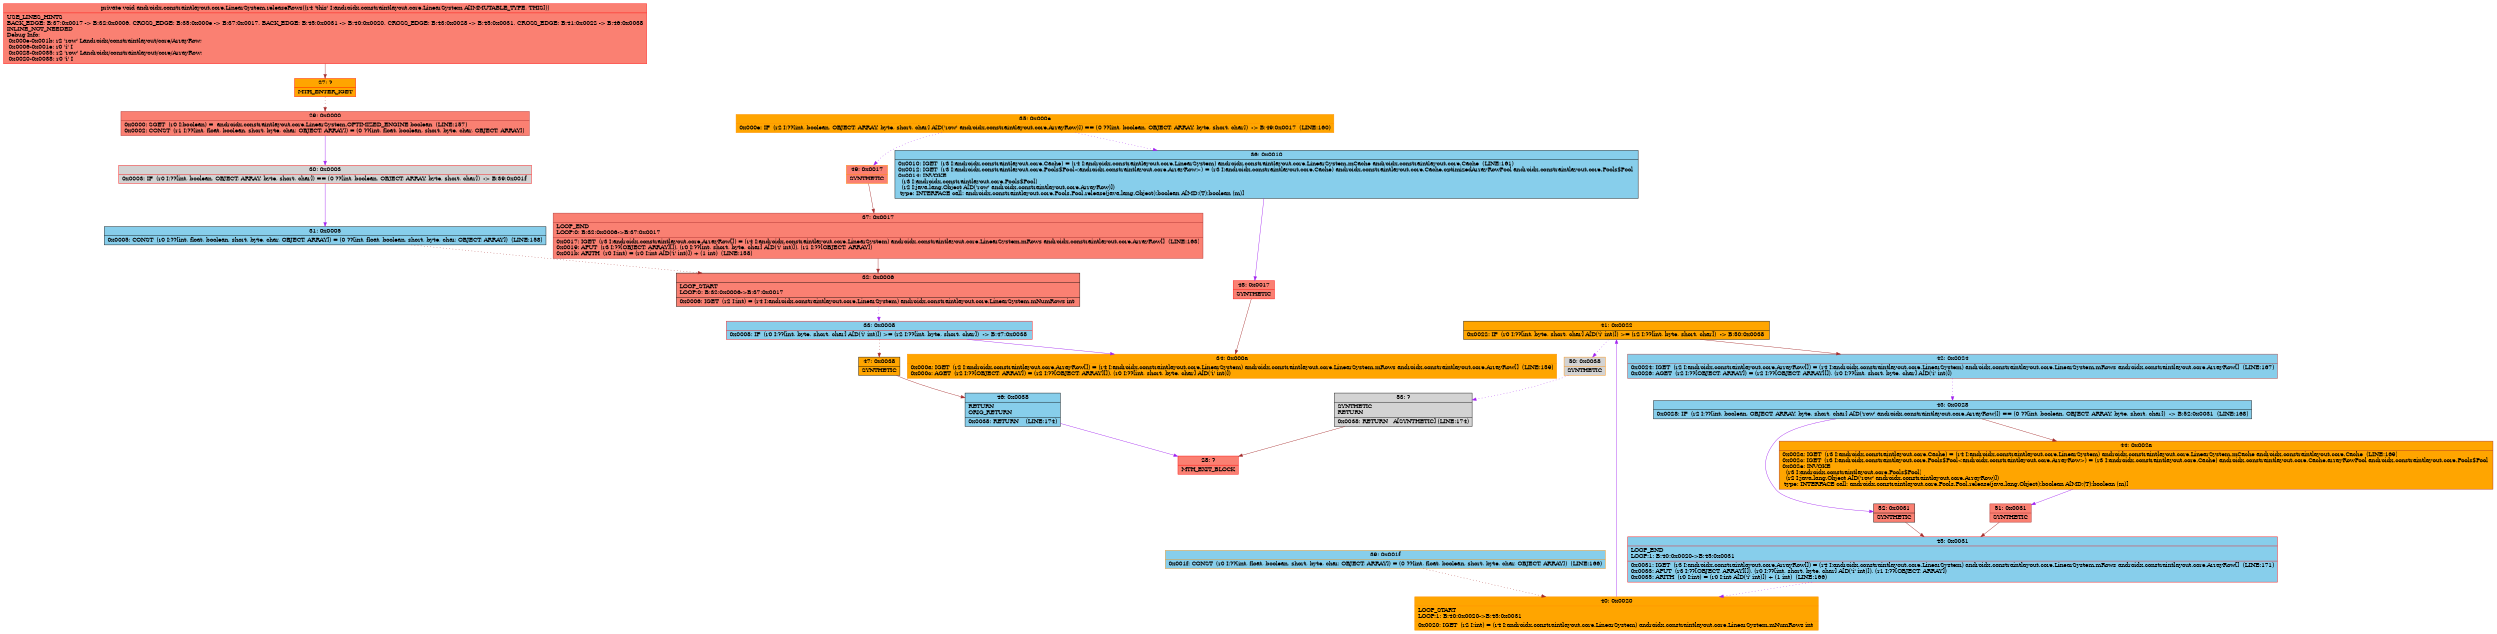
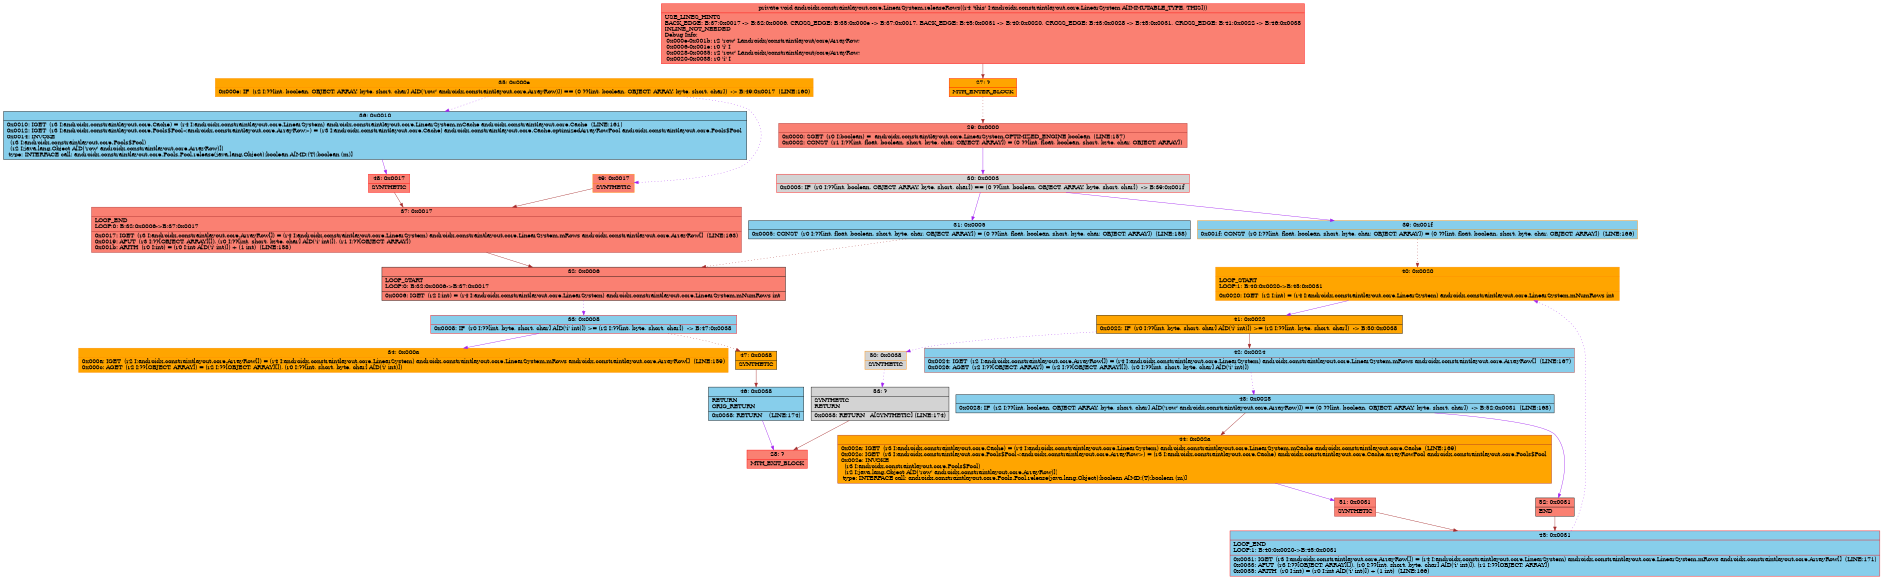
(325, 92) -> (983, 92)
none -> (1198, 206)
(1244, 325) -> (398, 198)
(1894, 517) -> (1546, 511)
